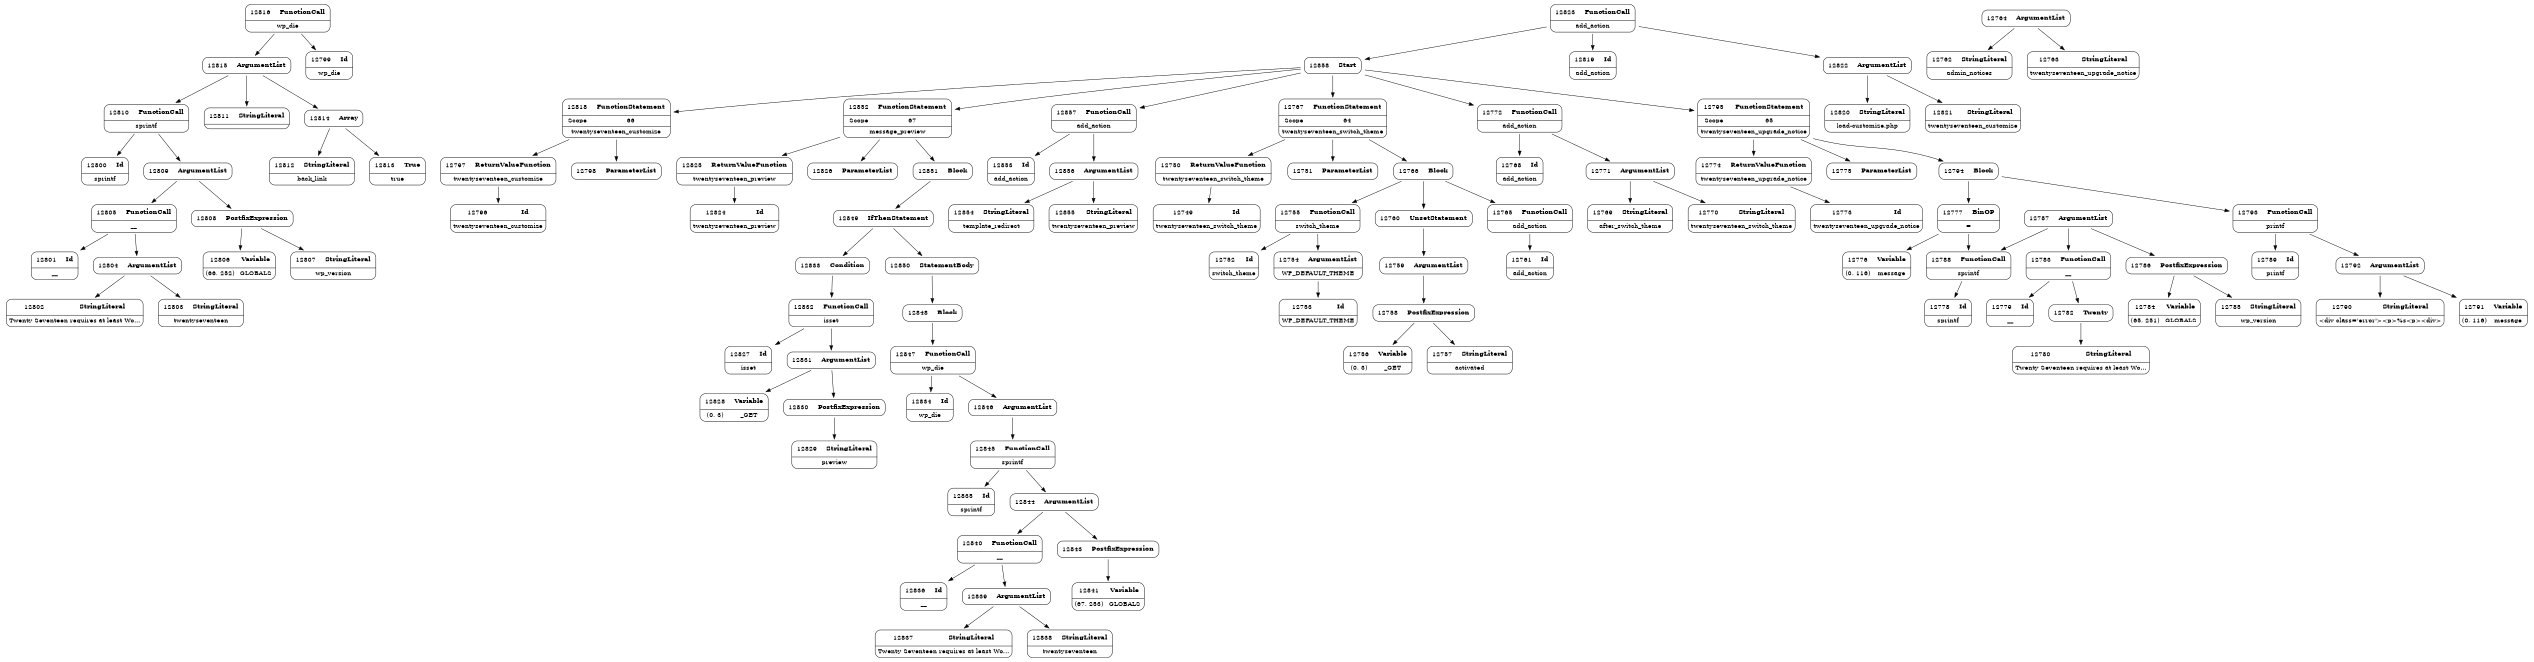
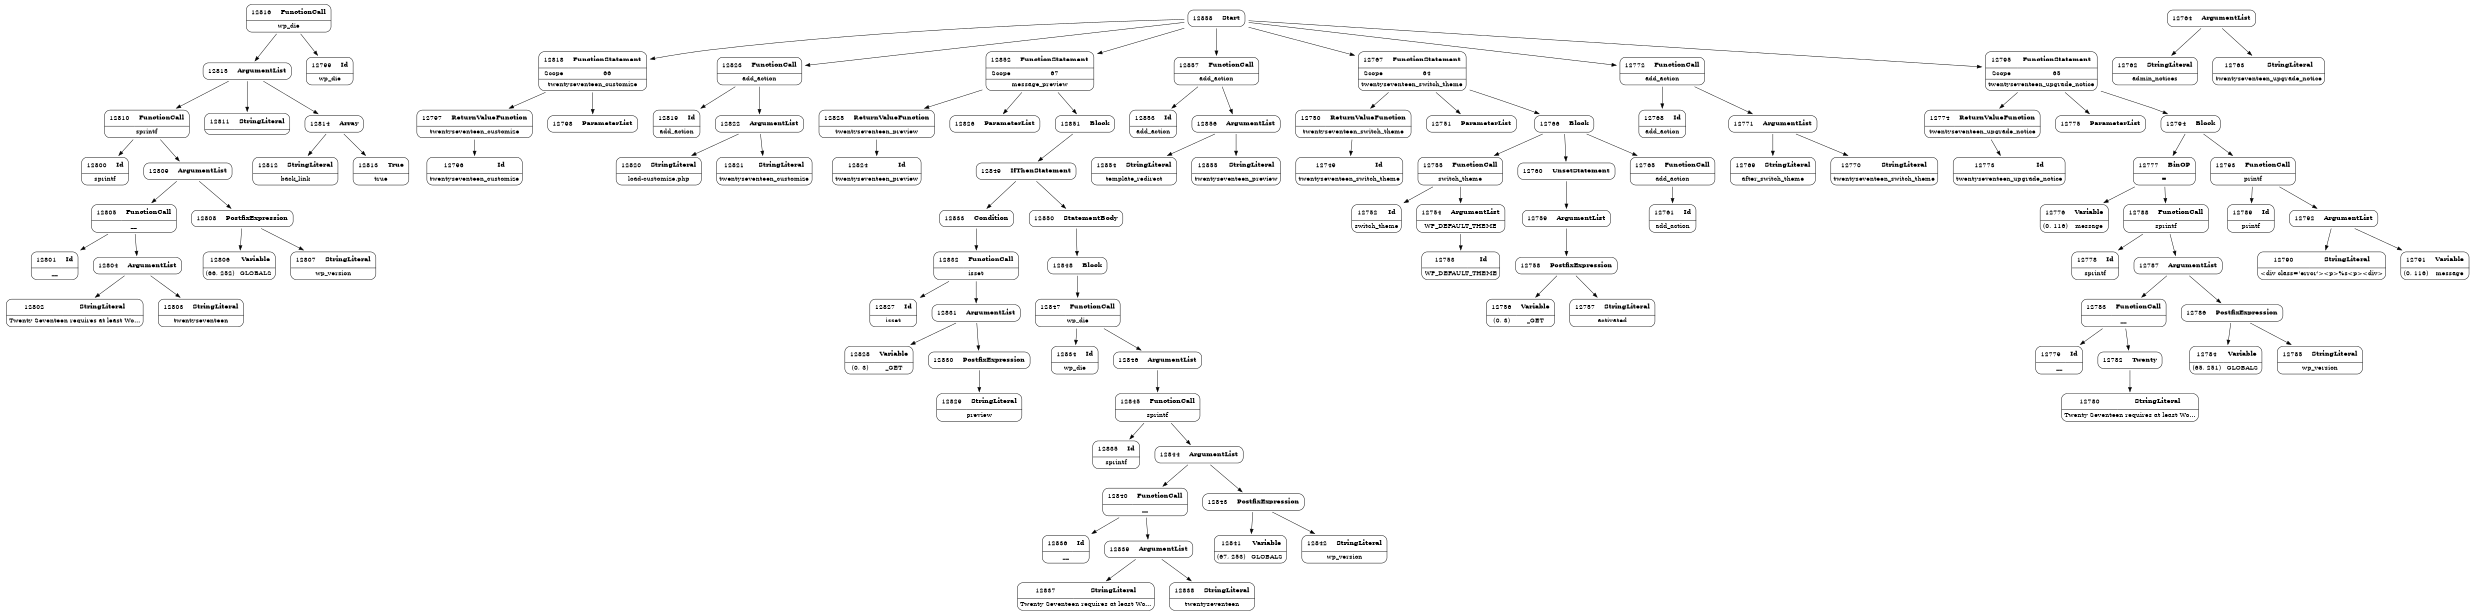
(1458, 43) -> (997, 44)
(2027, 238) -> (2172, 243)
none -> (1344, 549)
